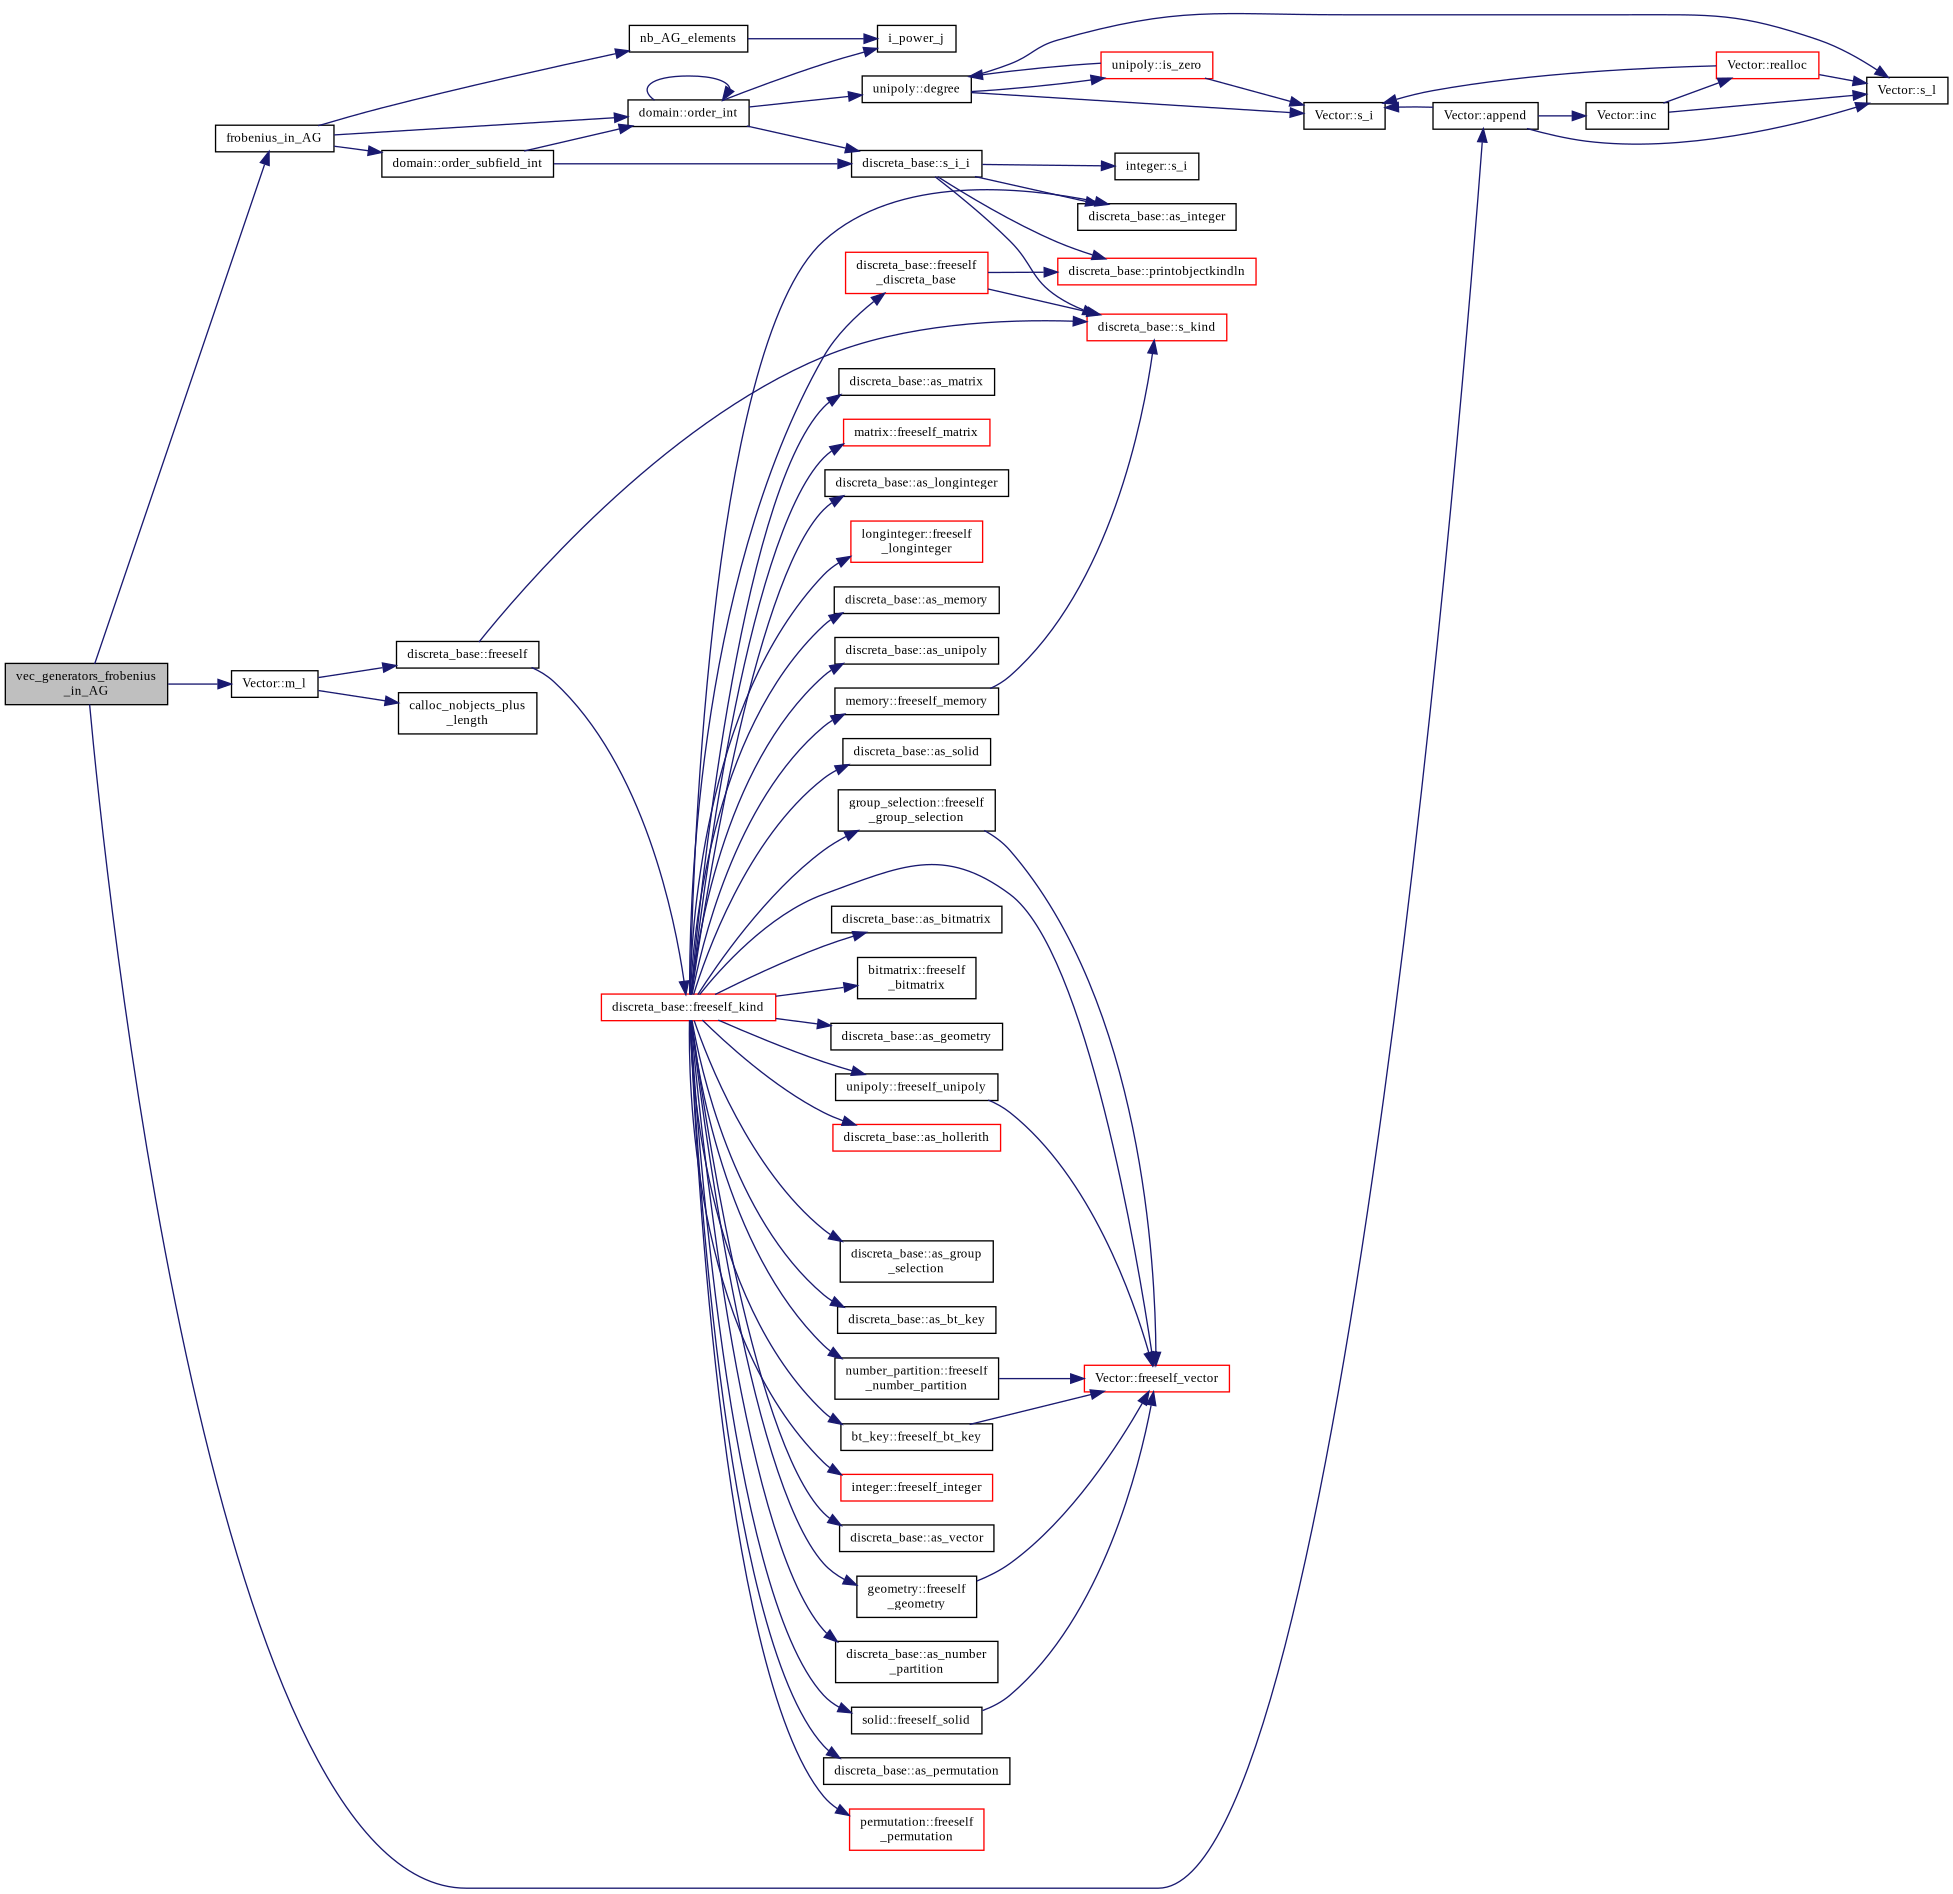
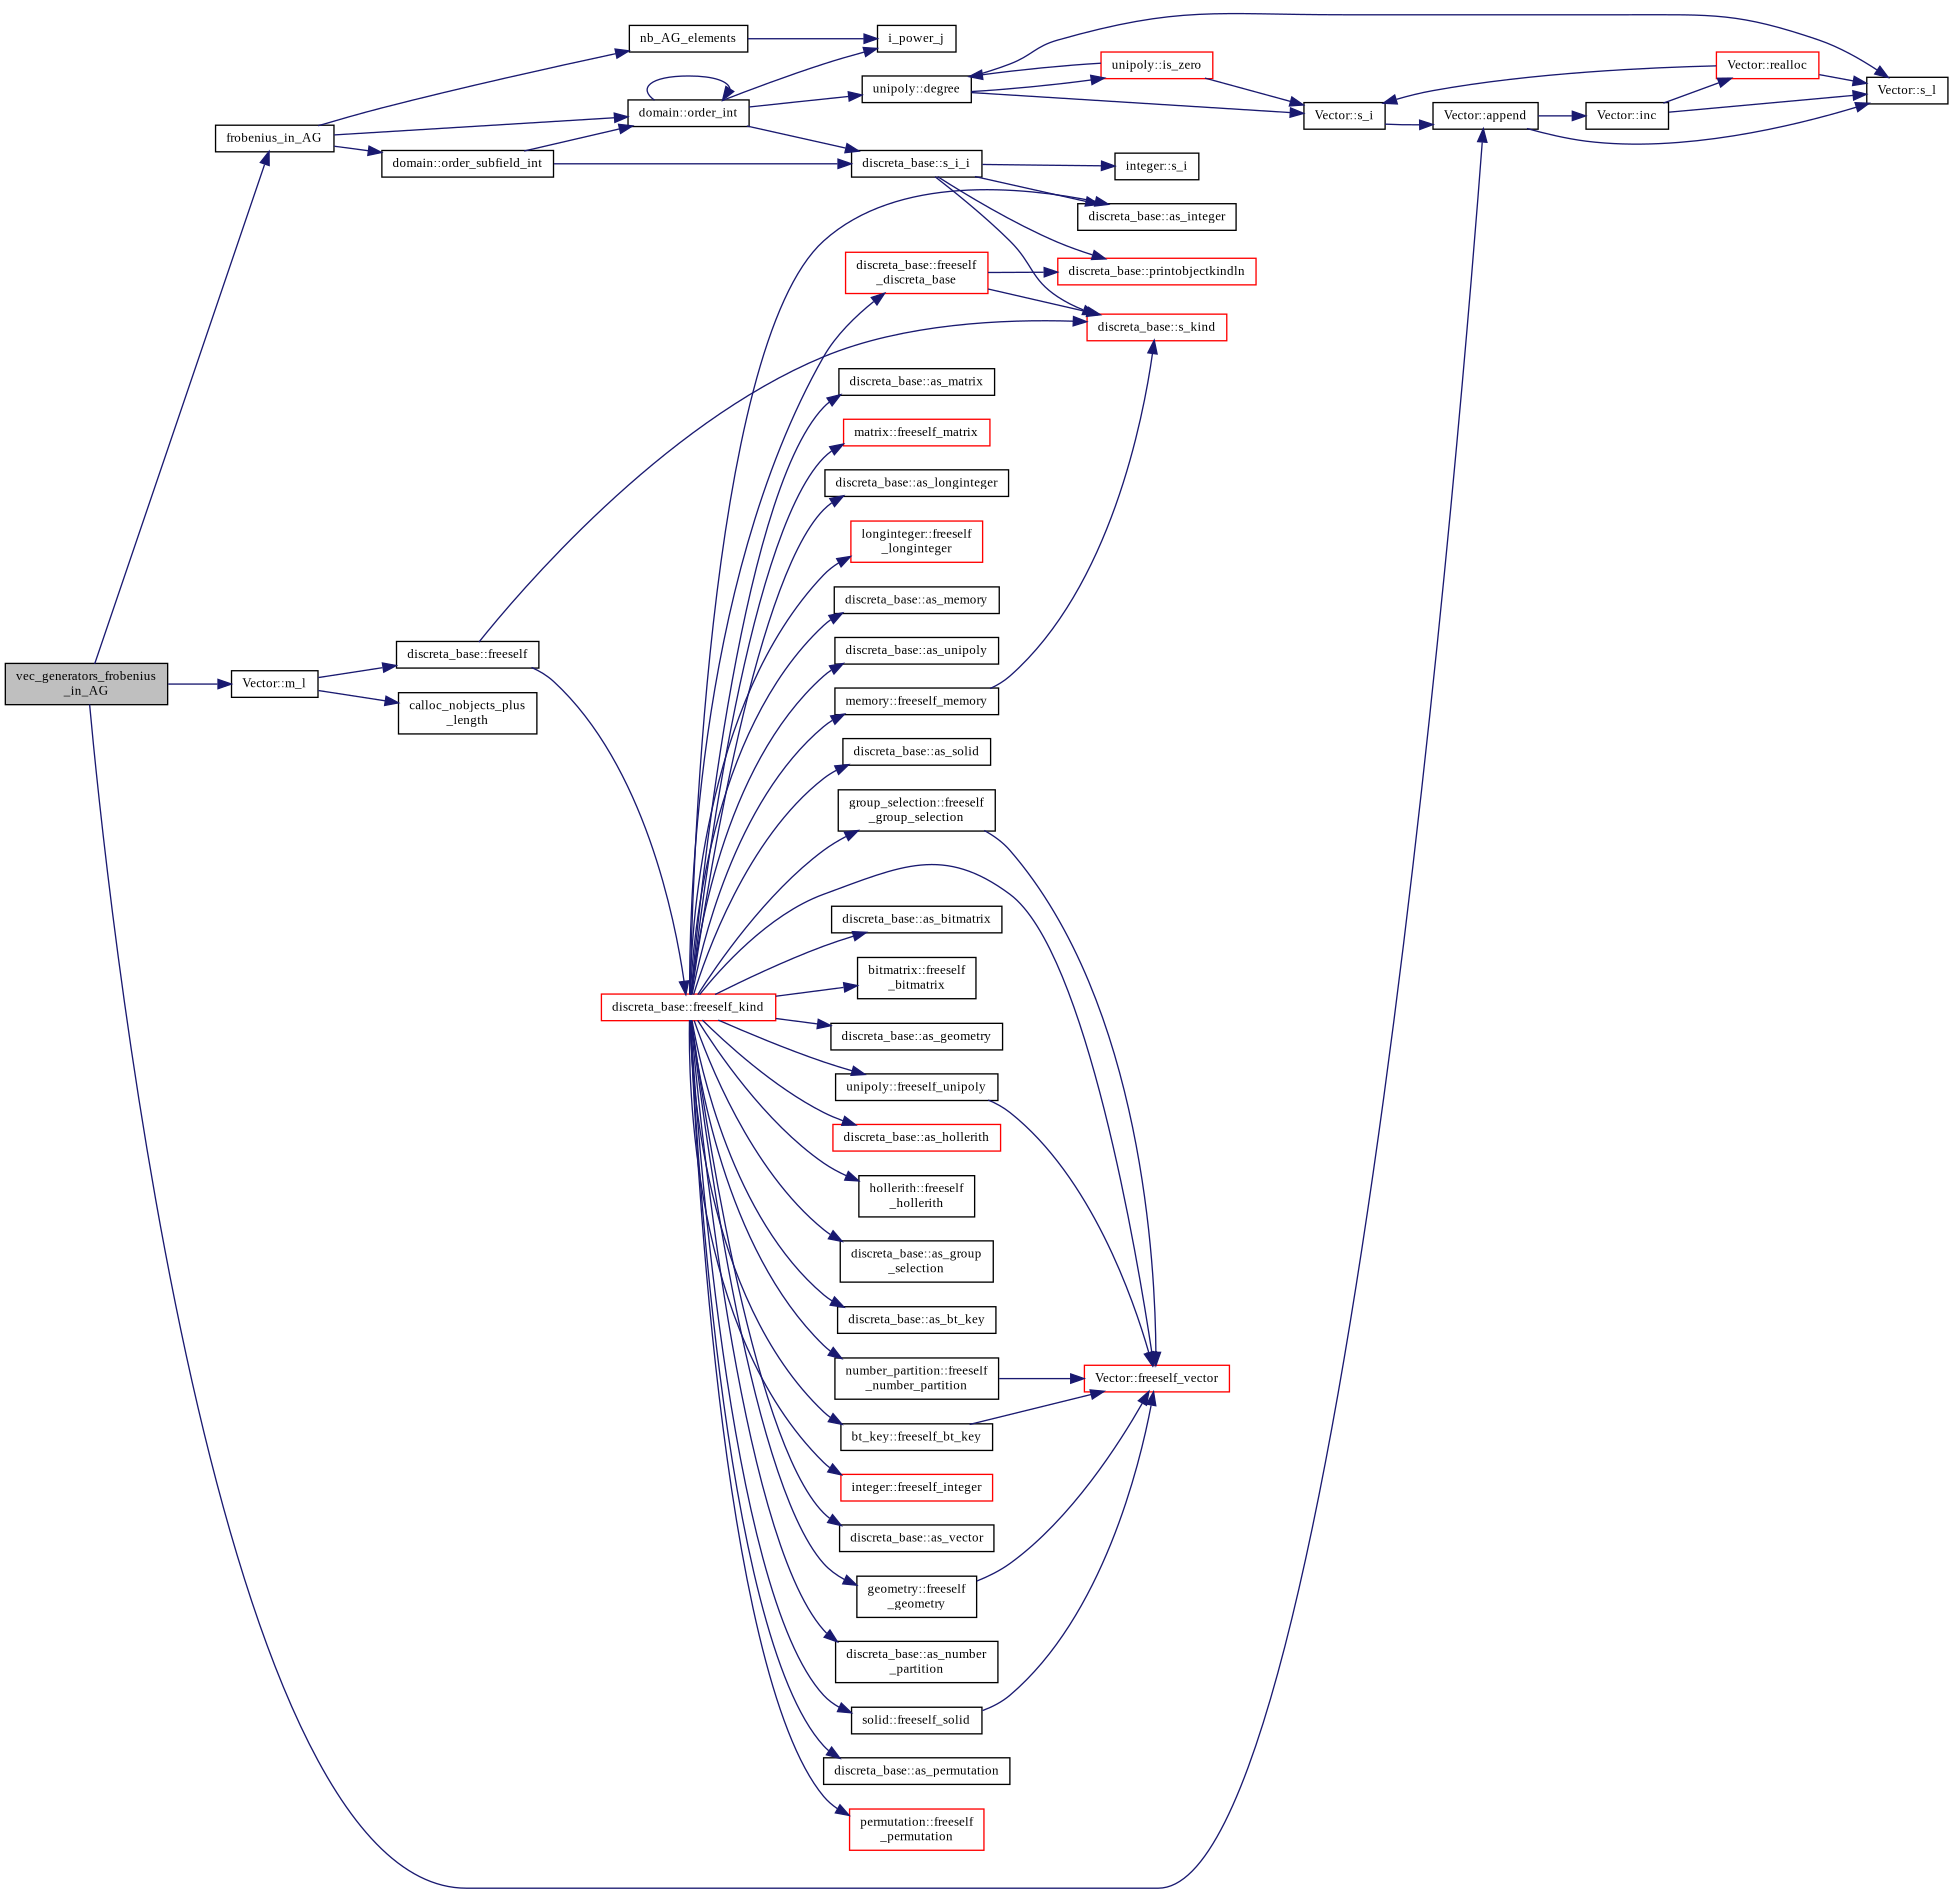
(1416, 107) -> (1402, 125)
none -> (917, 1196)
